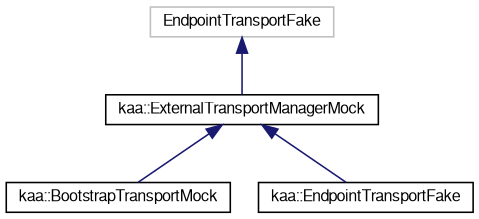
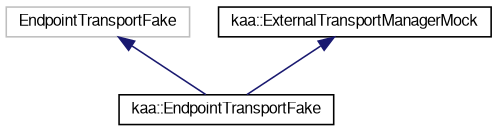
(242, 74) -> (169, 70)
(118, 197) -> none
